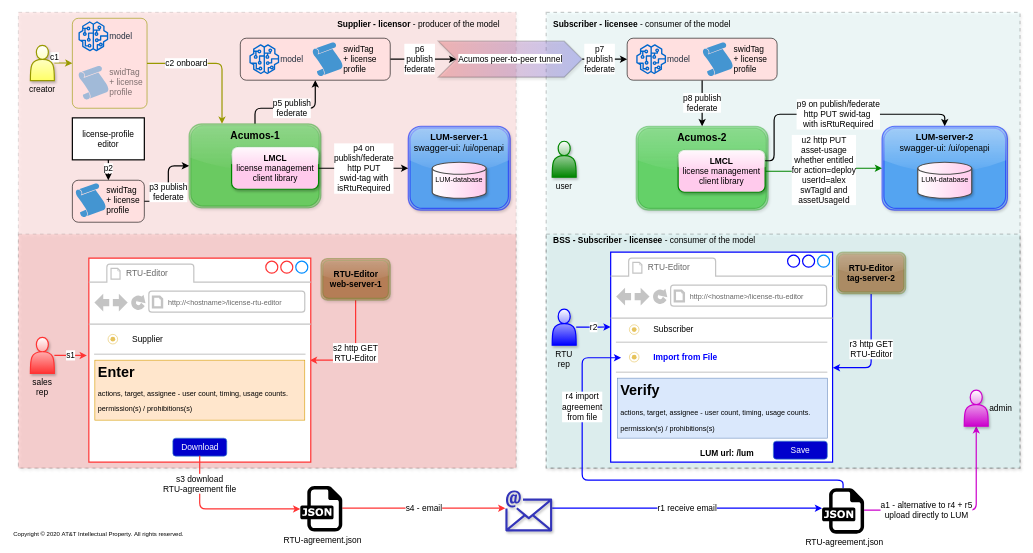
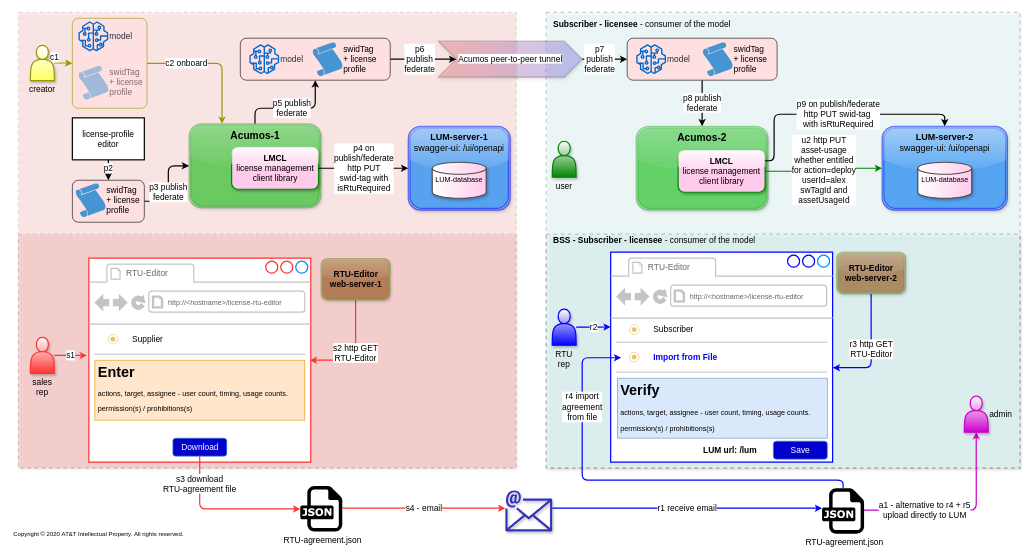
(423, 24) -> none
(872, 273) -> (872, 273)
(977, 408) -> (977, 414)
(729, 453) -> (732, 450)
